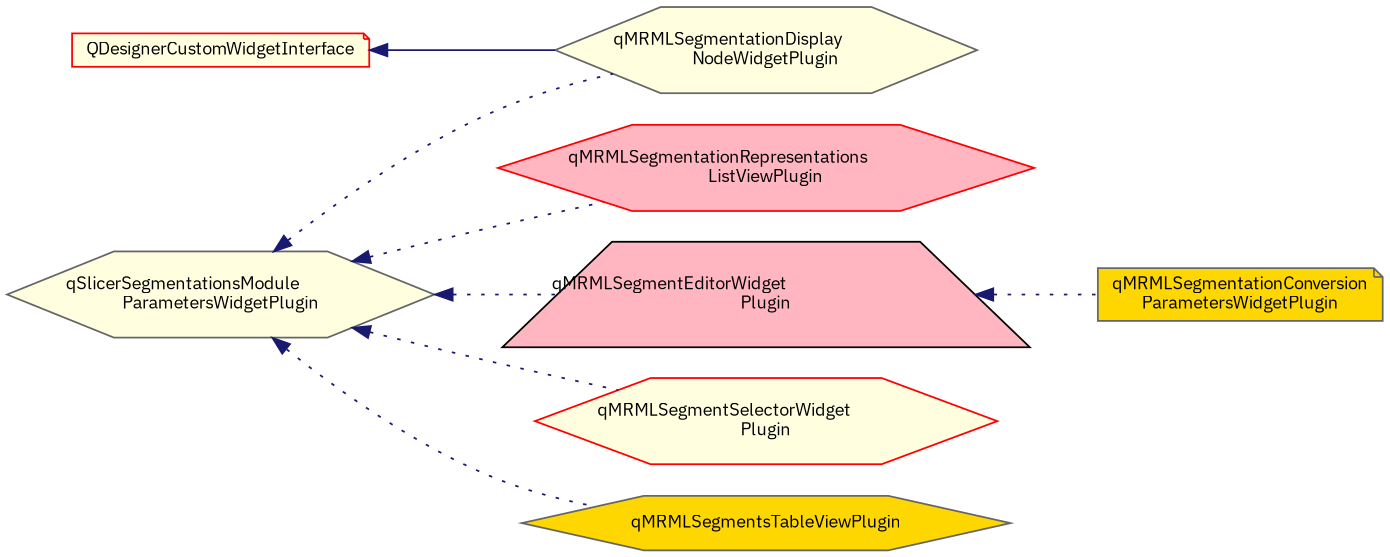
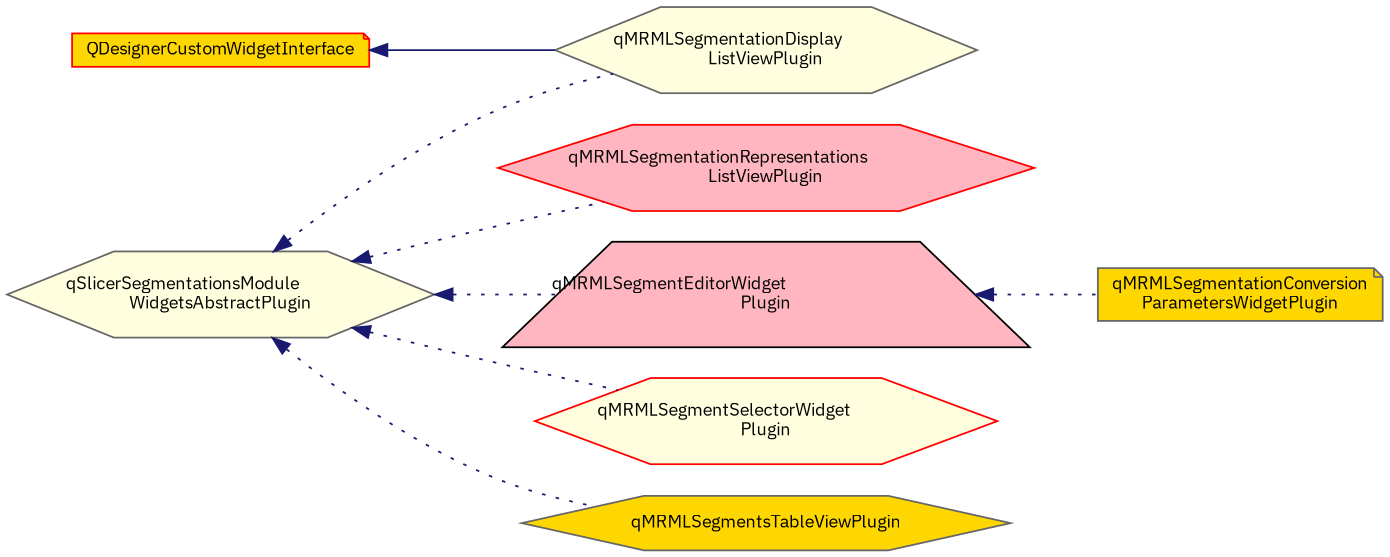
(221, 50) -> (221, 50)
(766, 50) -> (766, 50)
(221, 295) -> (221, 295)
